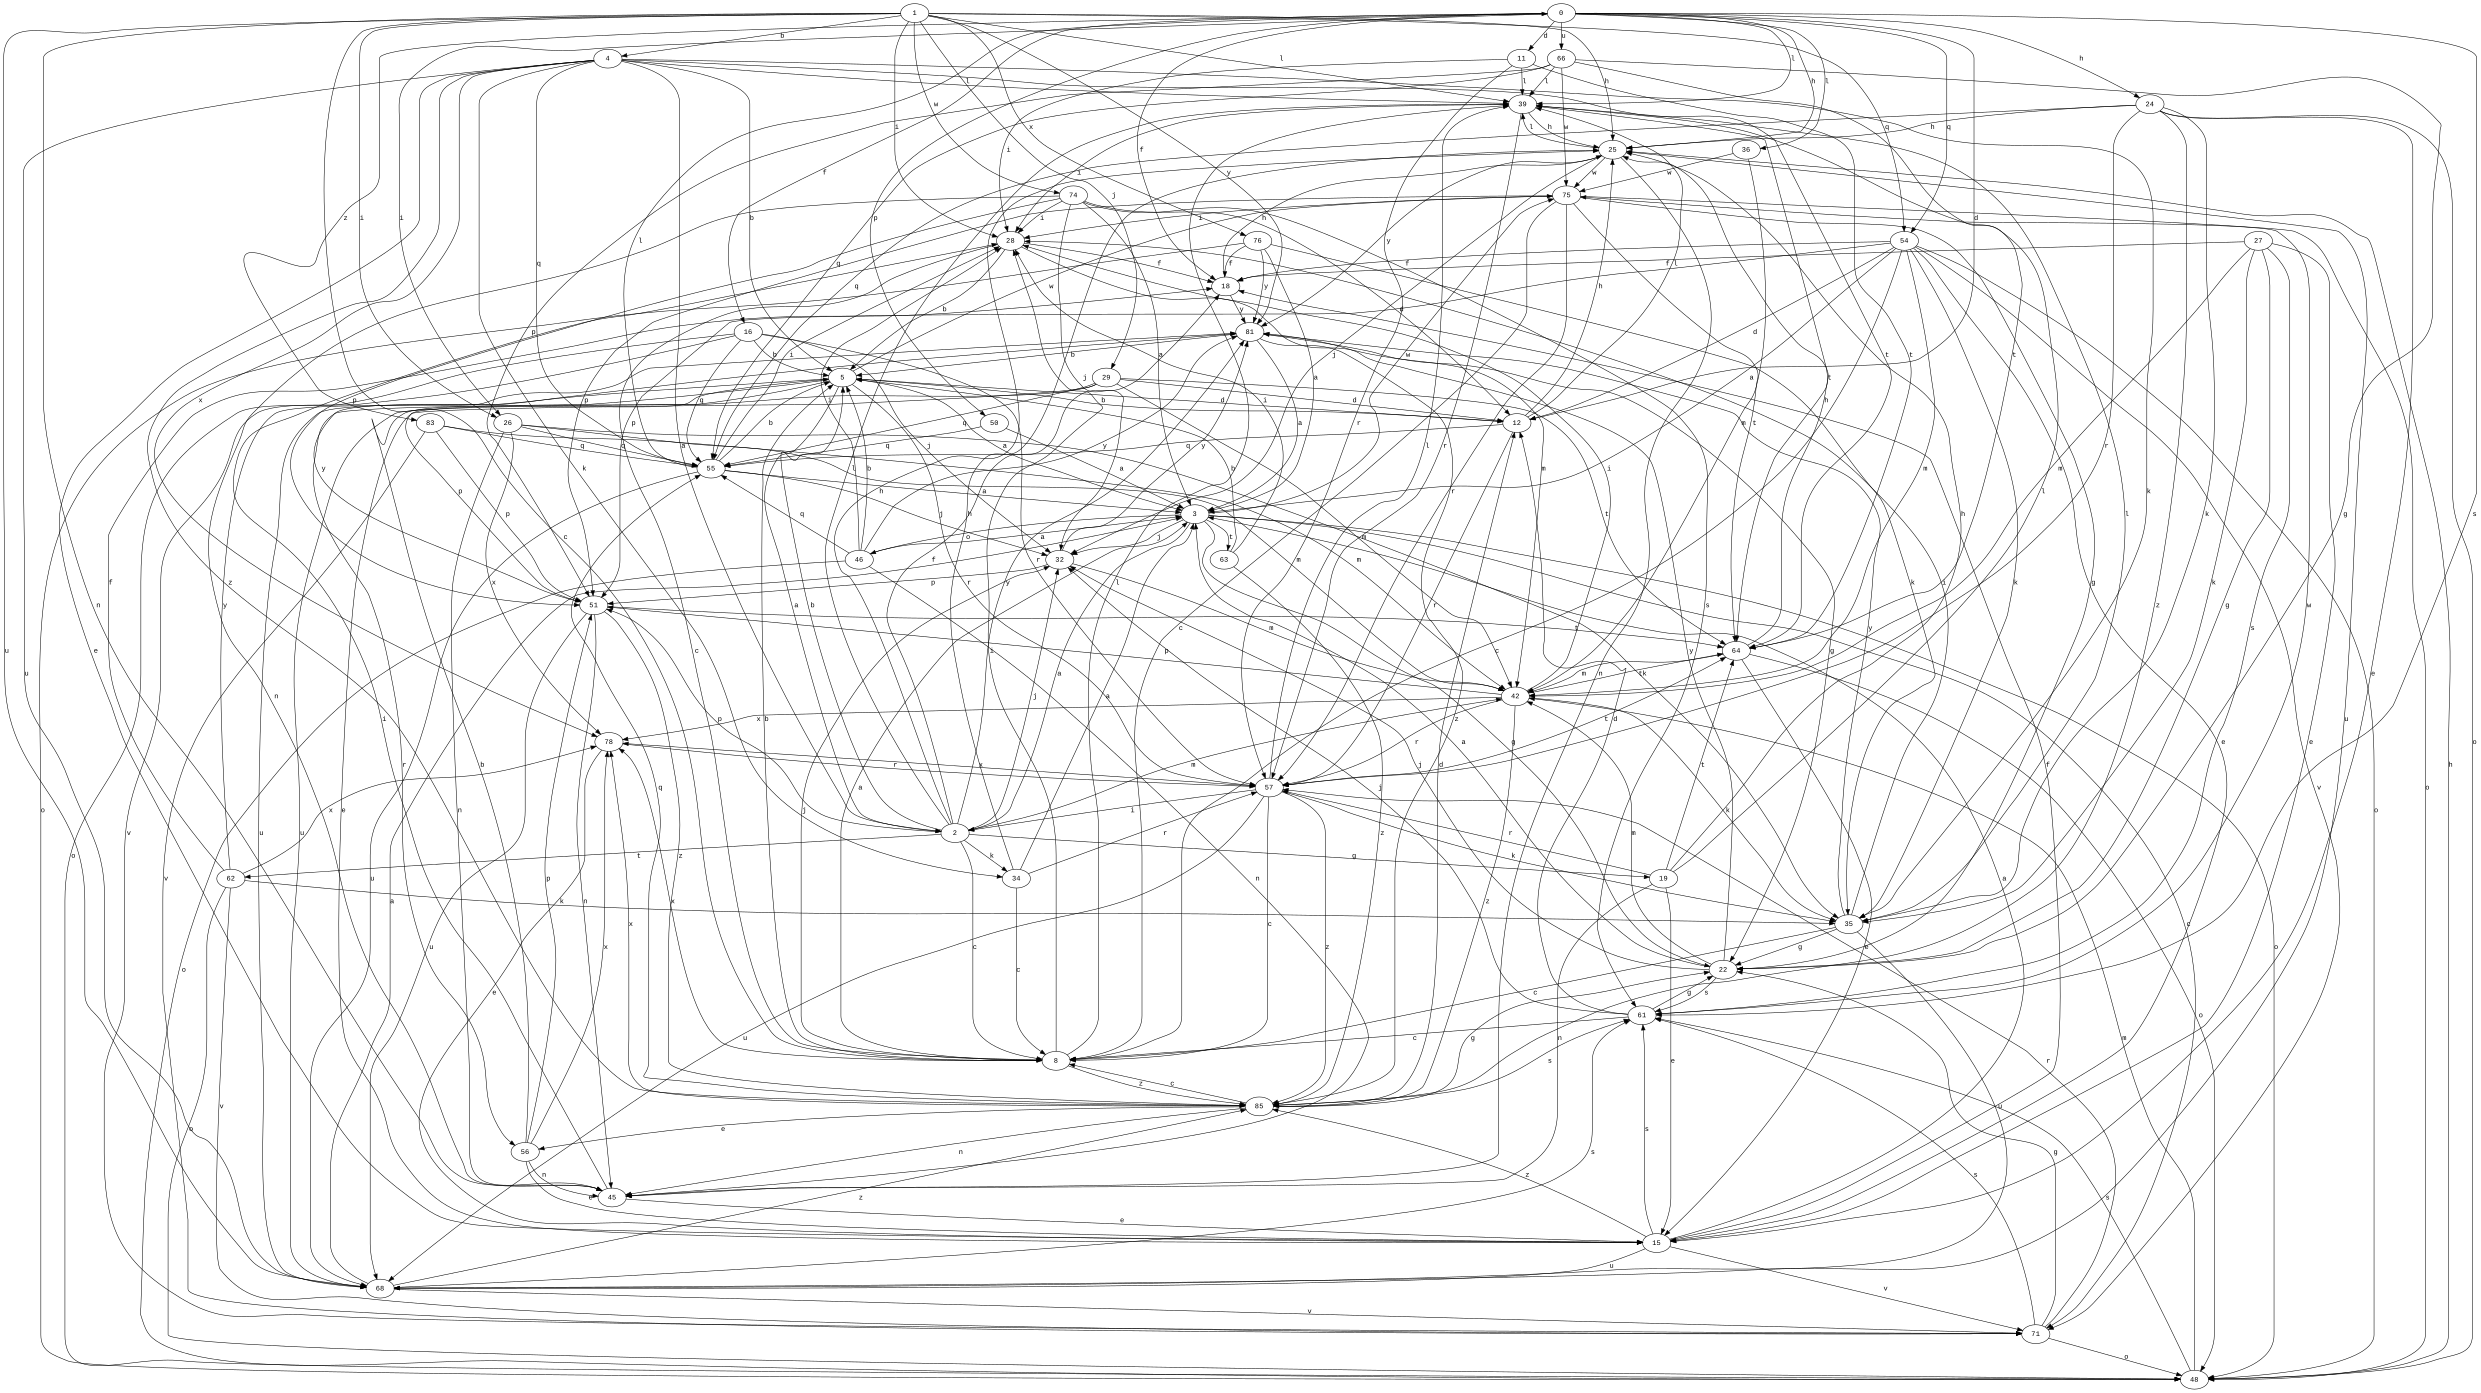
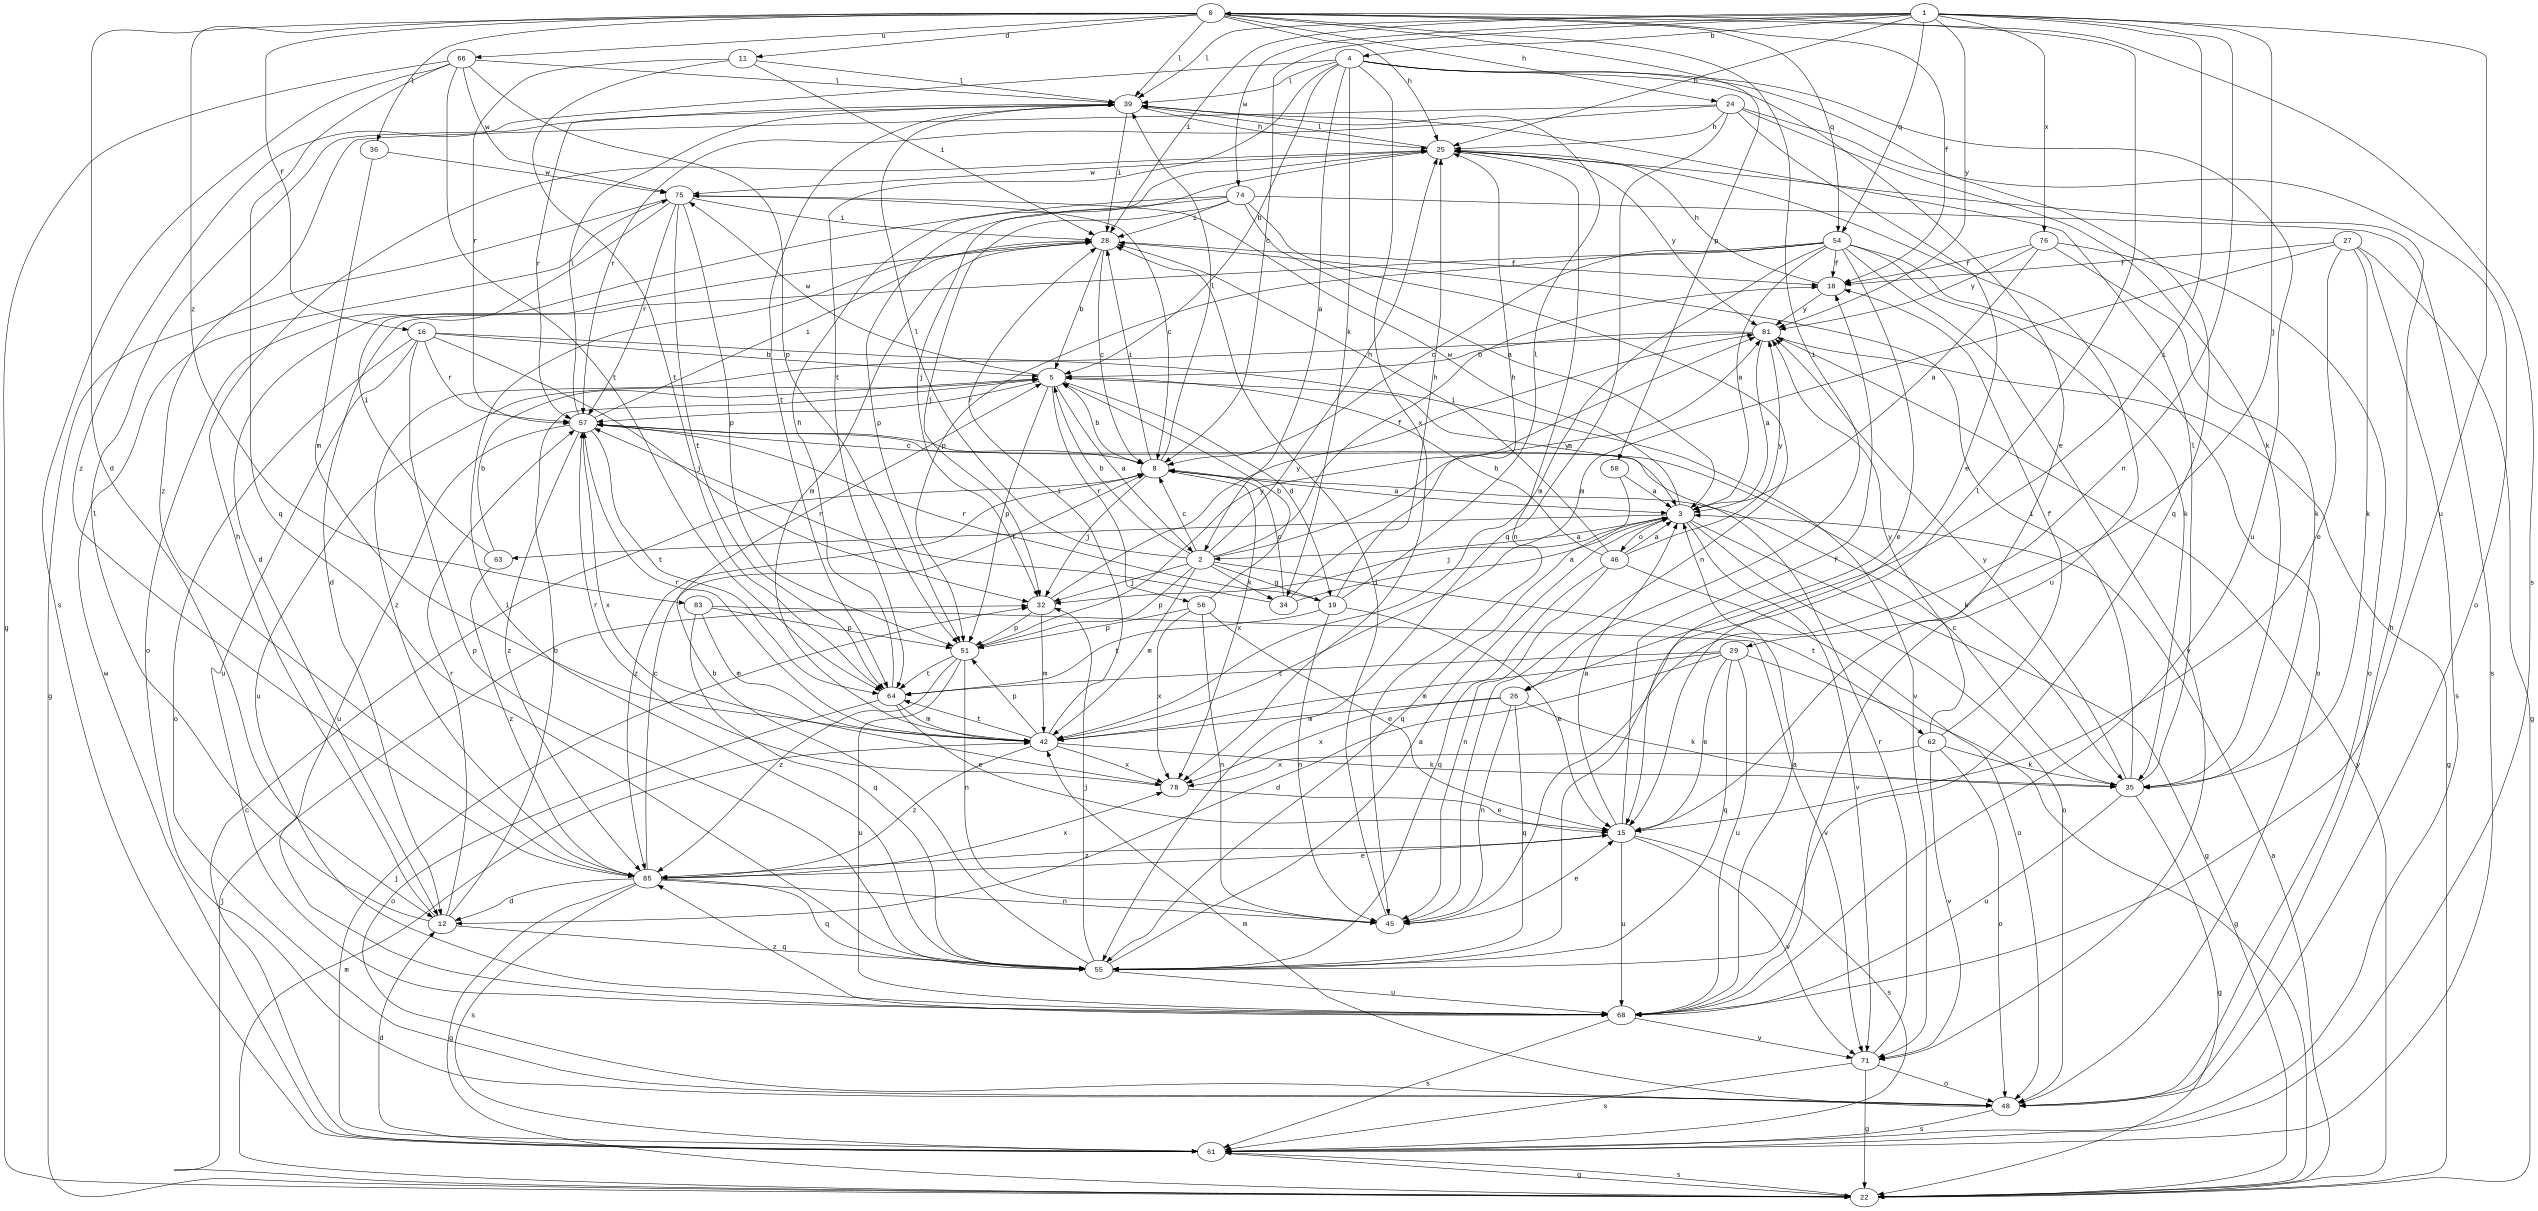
(1923, 133) -> none
(702, 400) -> (475, 651)
(1177, 400) -> (1221, 447)
(1115, 809) -> (823, 315)
(2189, 924) -> (1858, 788)
none -> (178, 948)
none -> (2273, 974)
none -> (607, 998)
(894, 1115) -> (1132, 863)
